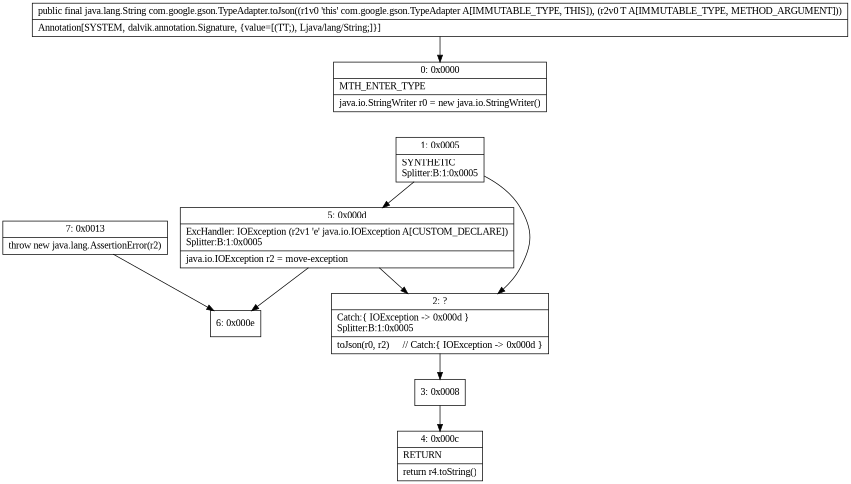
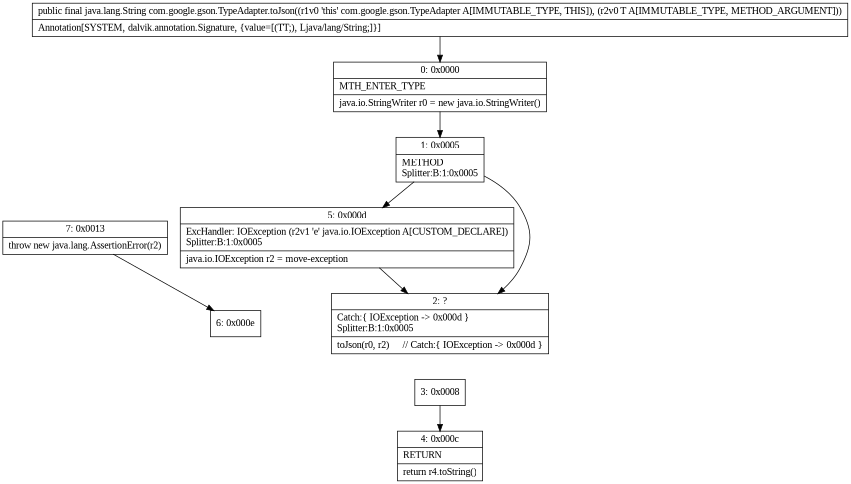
none -> (440, 121)
(429, 163) -> (423, 163)
(283, 287) -> none
(440, 363) -> none
